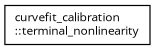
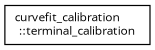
(77, 25) -> (77, 25)
